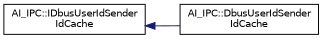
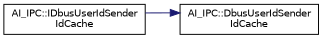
(167, 26) -> (158, 13)
